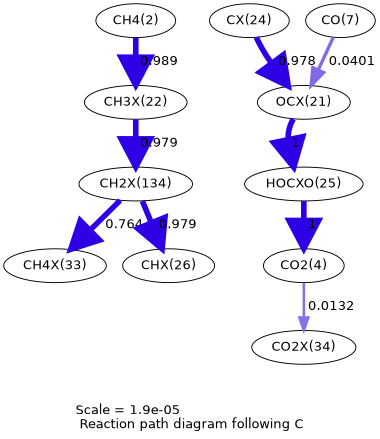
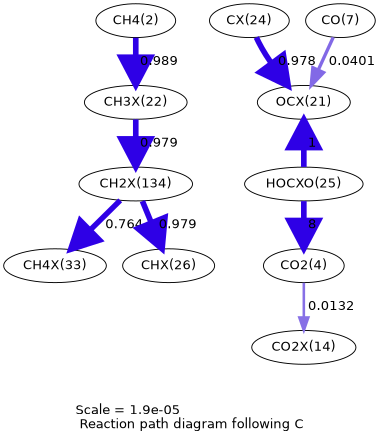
(289, 129) -> (304, 157)
(310, 225) -> (310, 225)
(304, 347) -> (304, 347)
